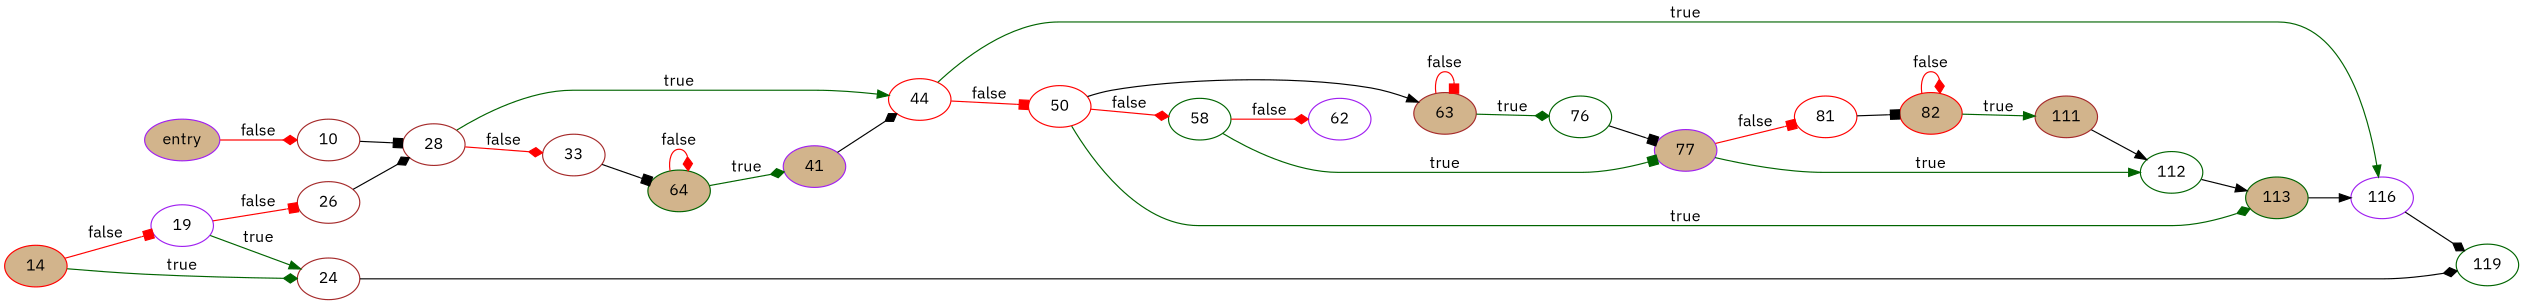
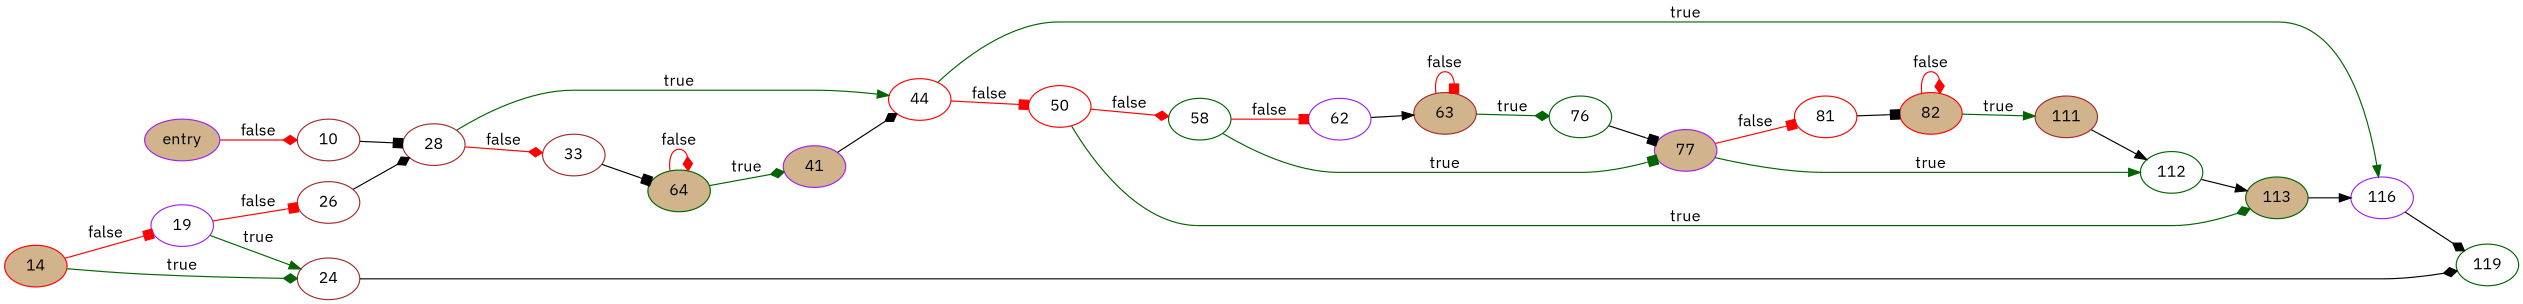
(1248, 80) -> (1387, 117)
(1264, 119) -> (1264, 119)
